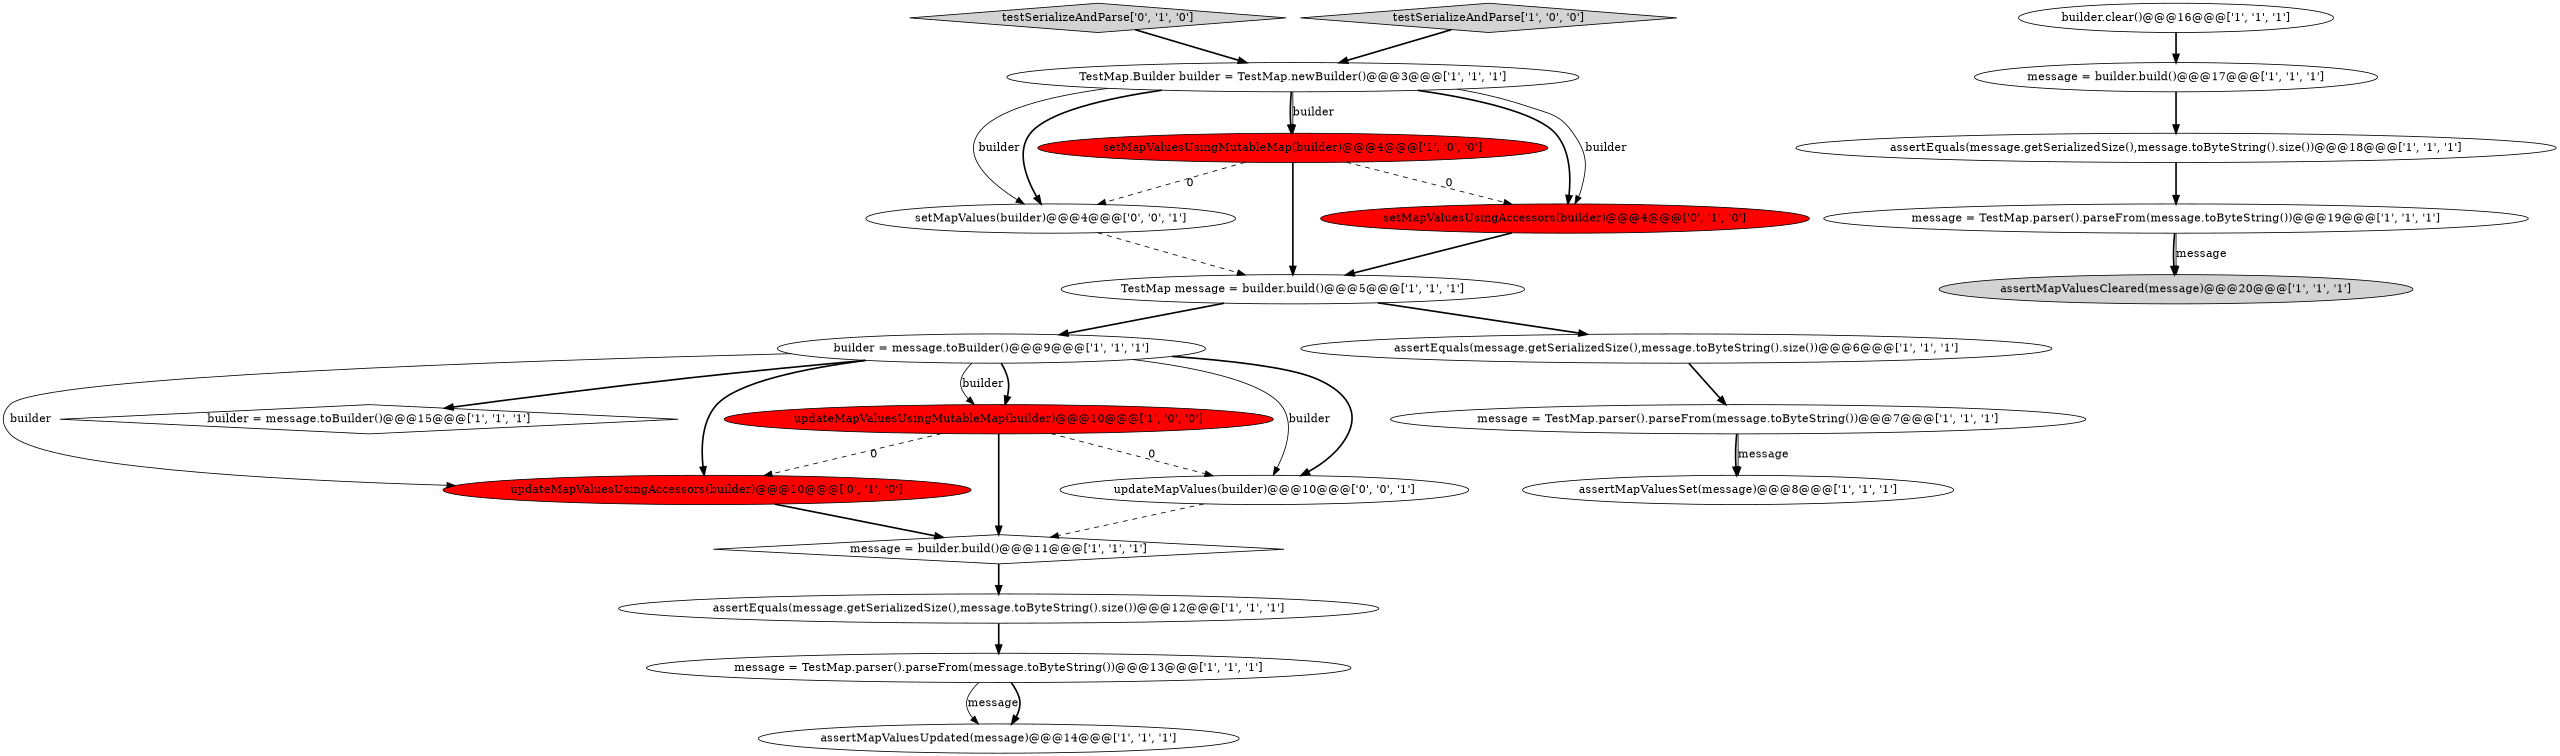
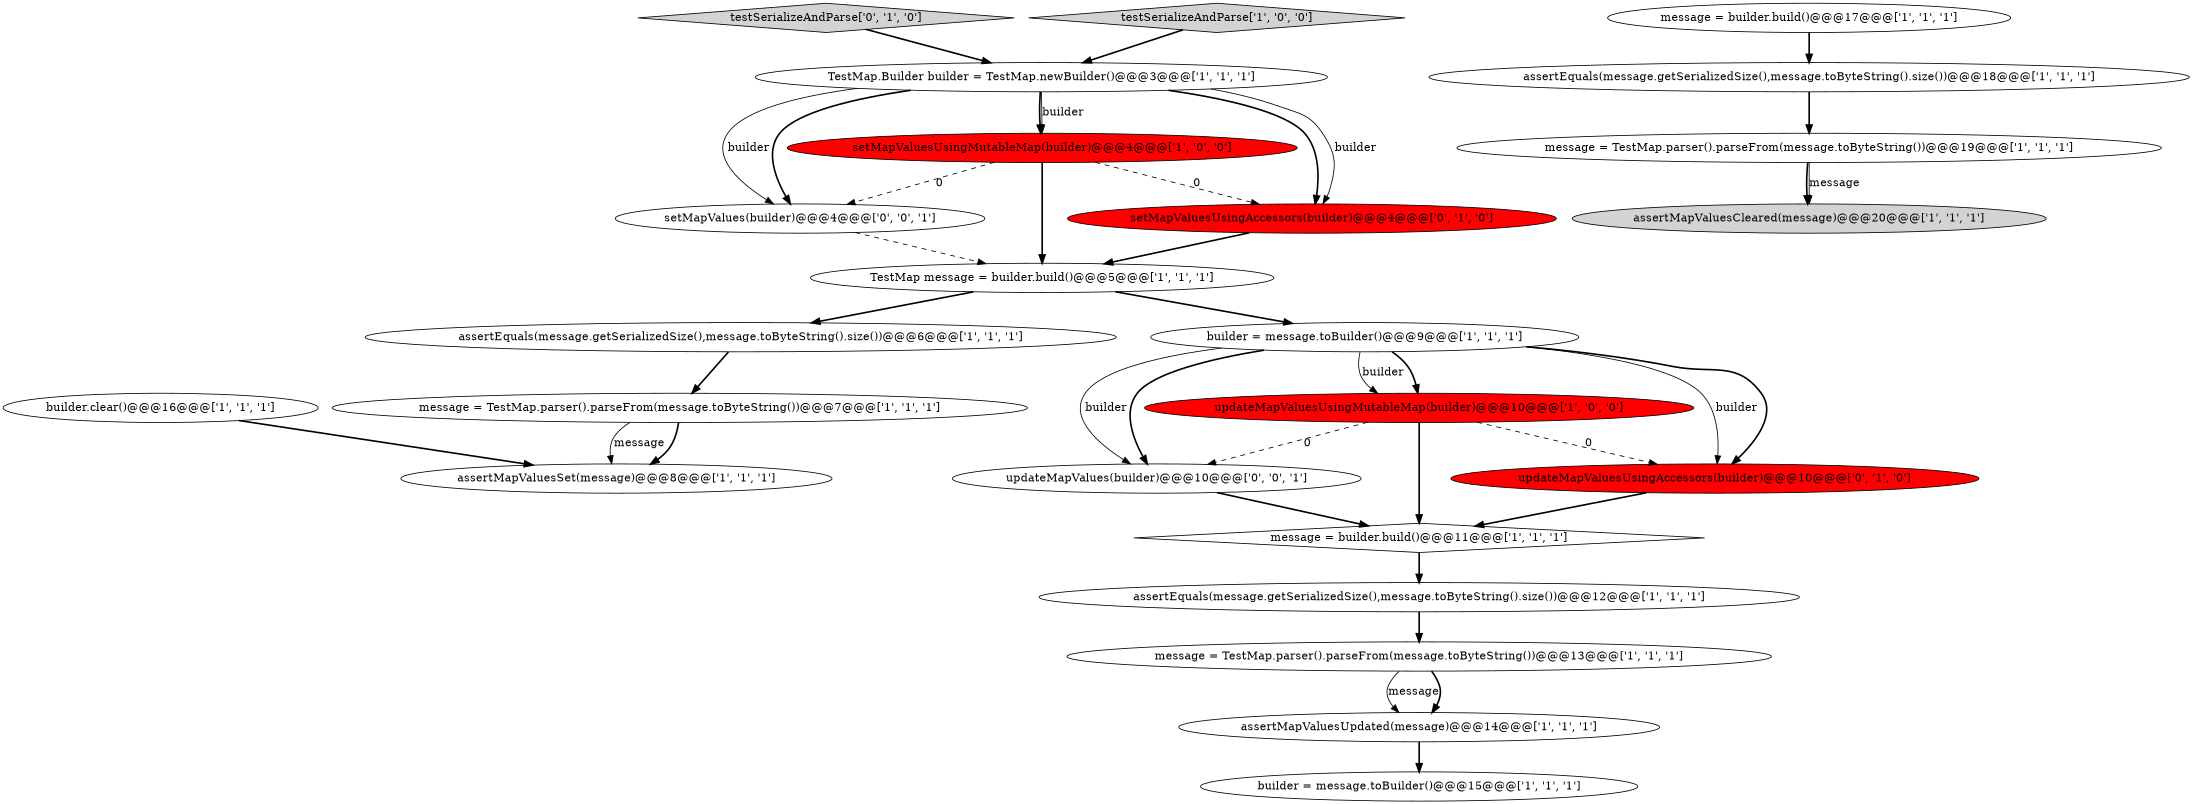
(2176, 44) -> (382, 442)
(659, 381) -> (1419, 753)
(369, 419) -> (1419, 786)
(1131, 520) -> (1289, 508)
